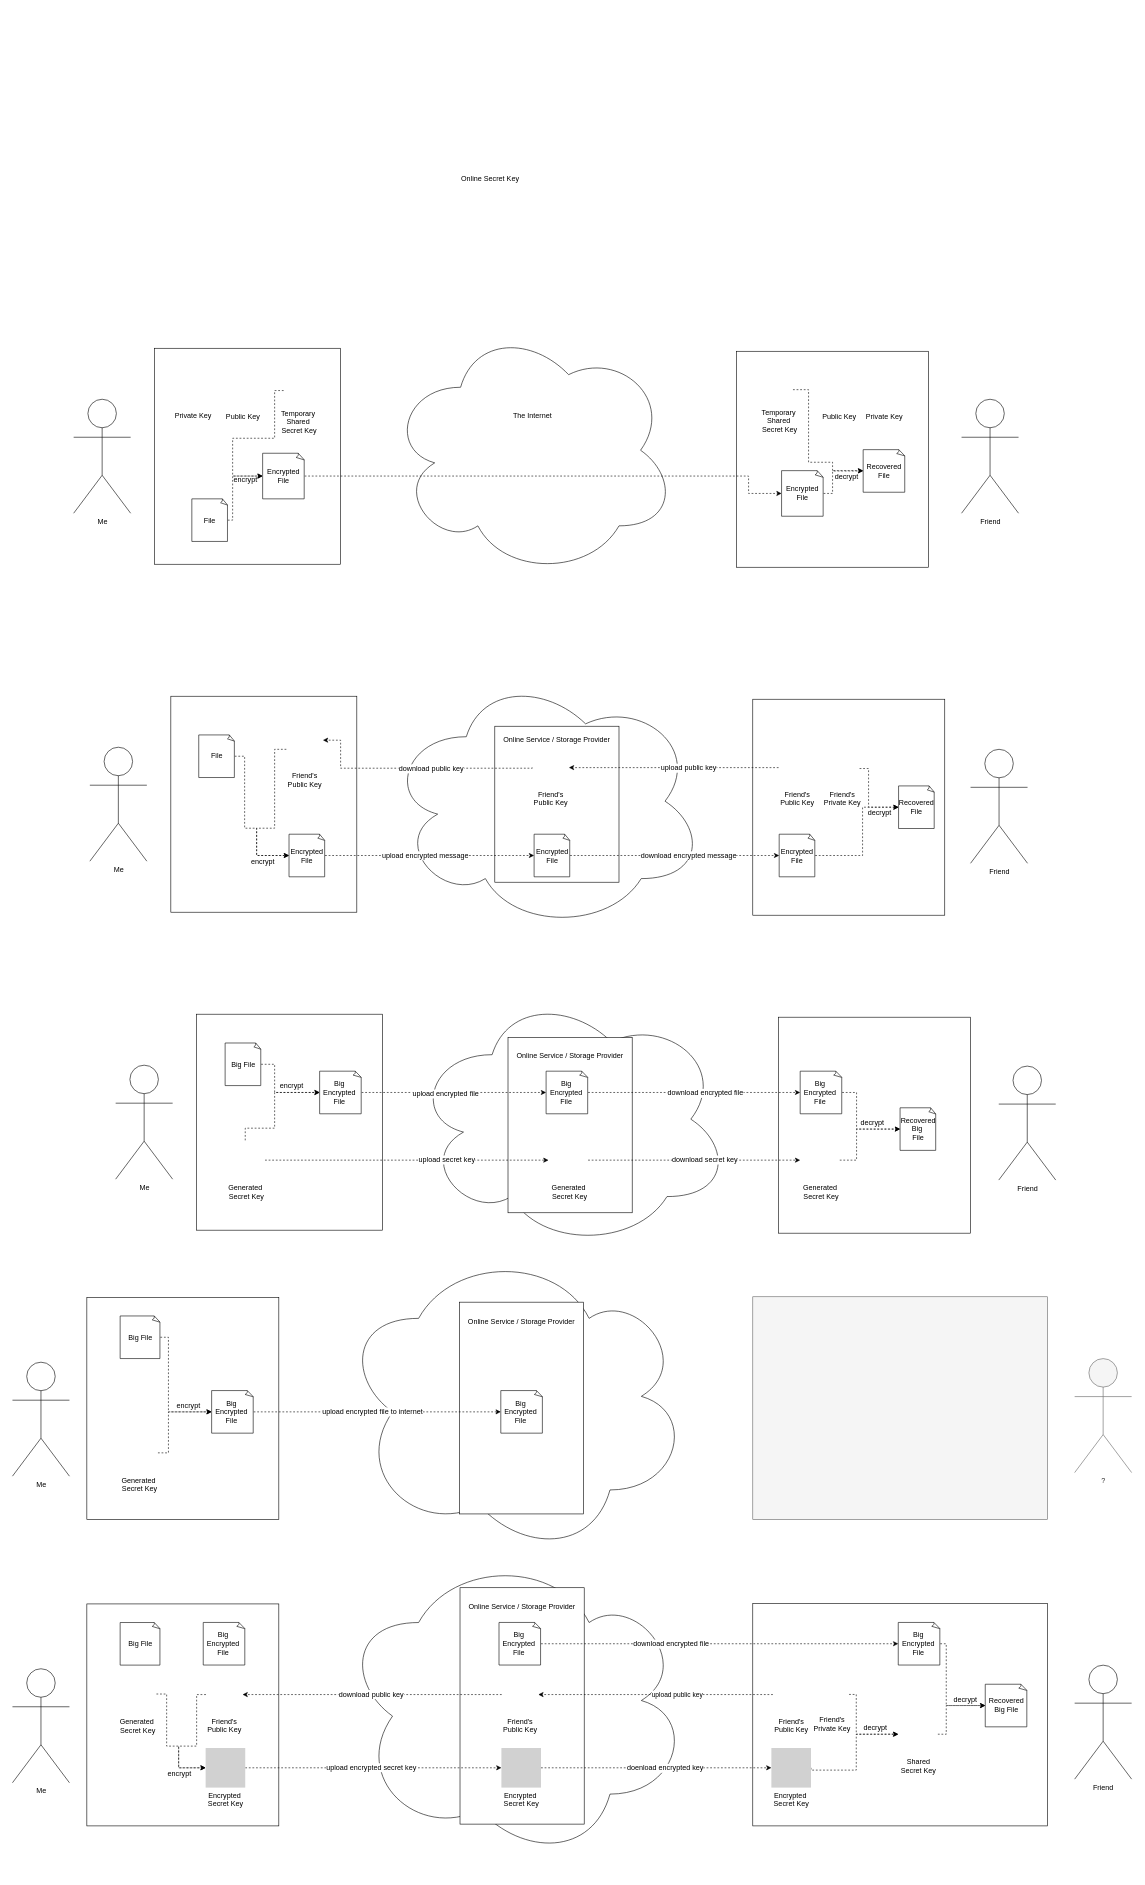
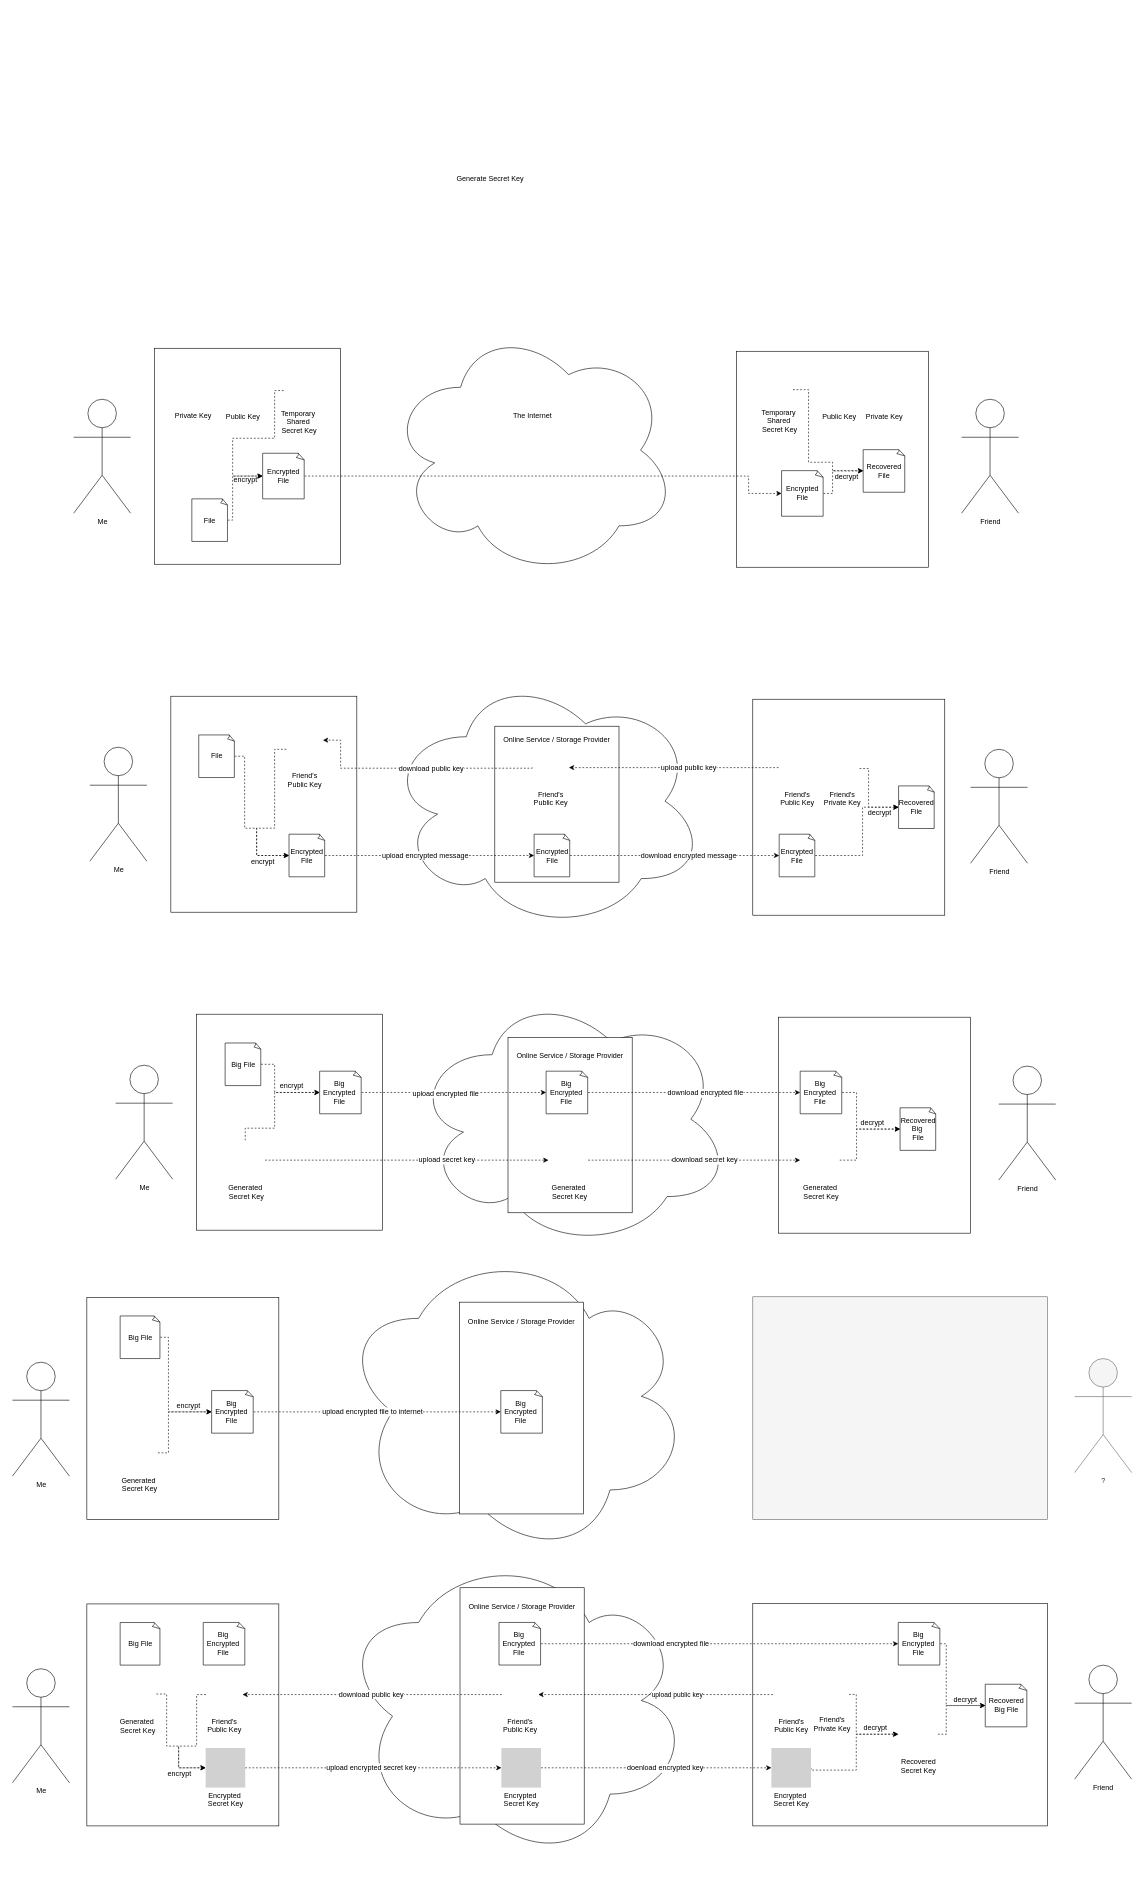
(490, 179) -> (490, 179)
(919, 1767) -> (919, 1767)
